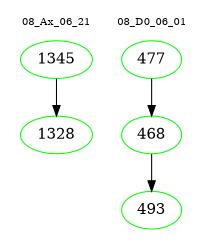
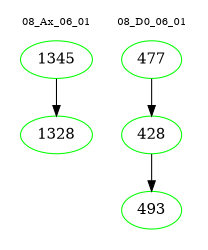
(56, 22) -> (56, 22)
(152, 135) -> (152, 135)
